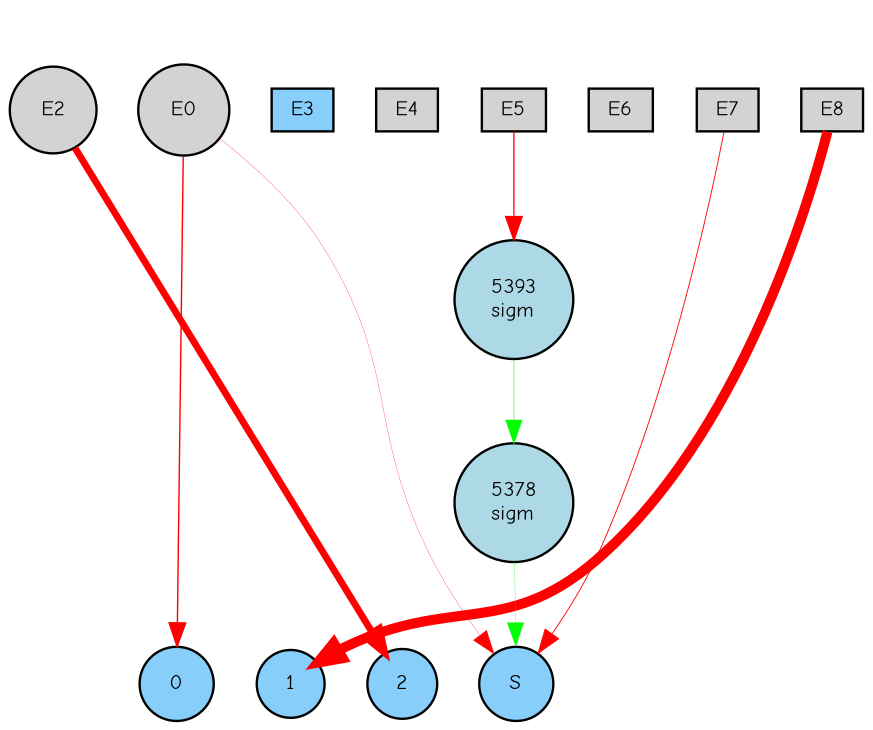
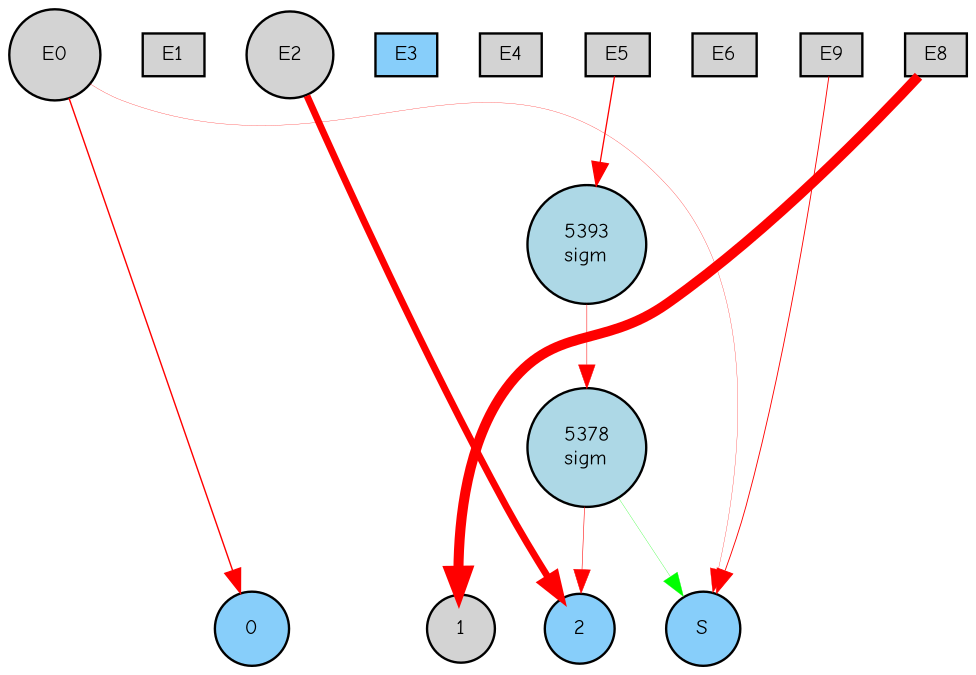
none -> (174, 55)
(728, 110) -> (831, 55)
(514, 390) -> (587, 322)
none -> (583, 538)
(291, 684) -> (461, 629)
